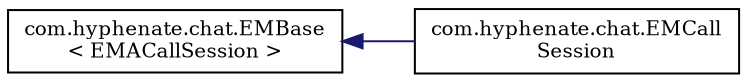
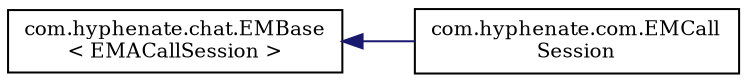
(577, 41) -> (577, 41)
